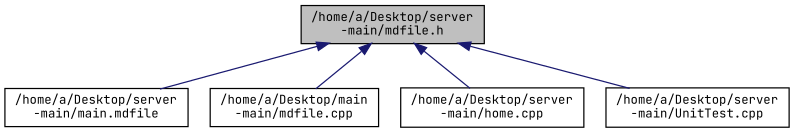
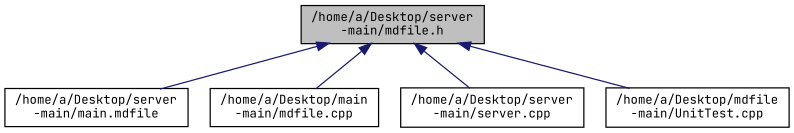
(492, 108) -> (492, 108)
(698, 108) -> (698, 108)
